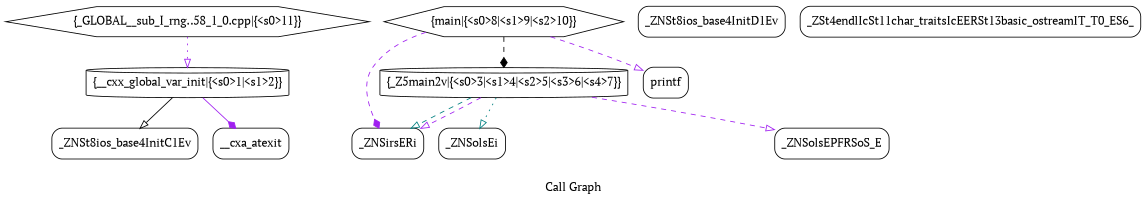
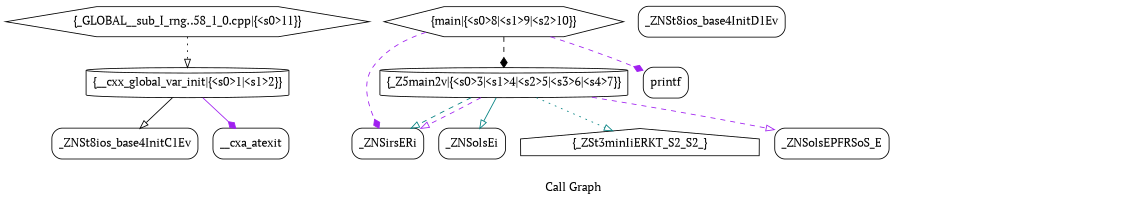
(970, 22) -> none
(188, 48) -> (188, 48)
(592, 51) -> (592, 51)
(490, 109) -> (490, 109)
none -> (640, 144)
